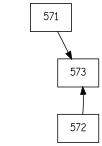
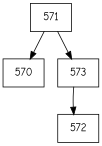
none -> (24, 73)
(83, 105) -> (73, 97)
